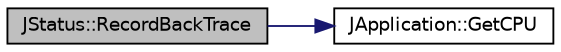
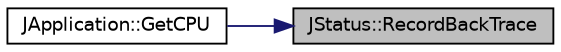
(291, 26) -> (251, 26)
